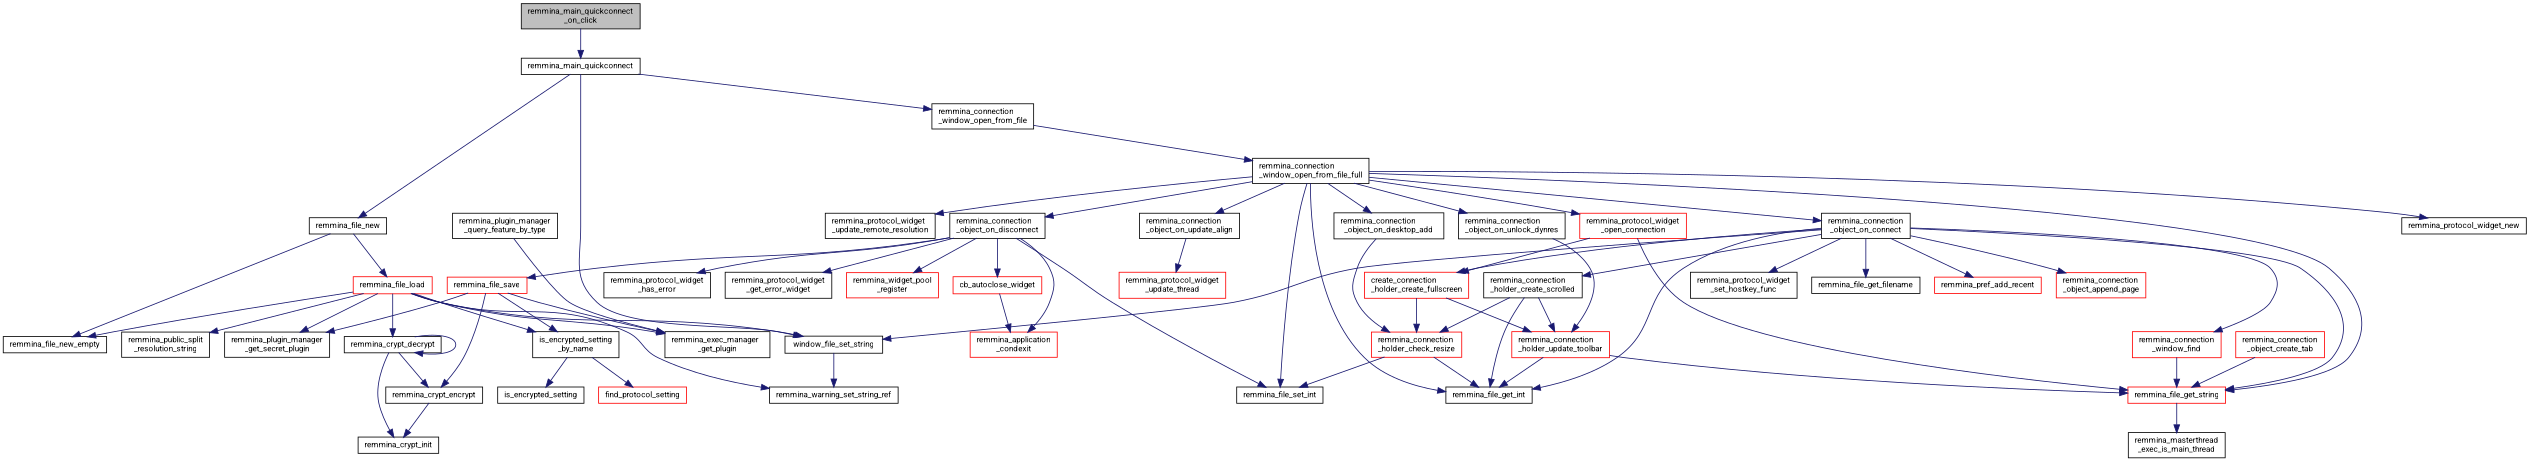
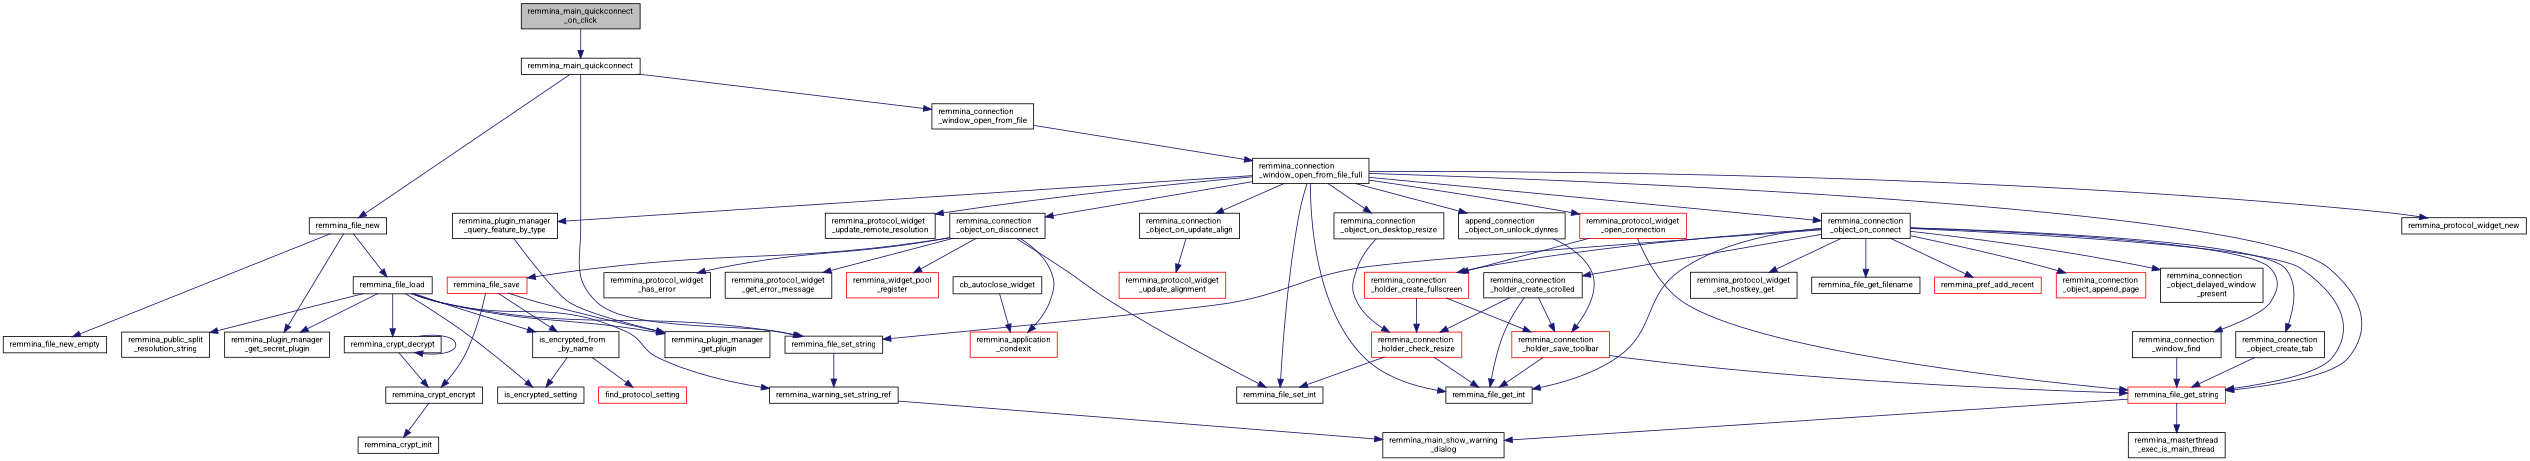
none -> (909, 198)
(1389, 226) -> (1389, 226)
(1512, 226) -> (1512, 226)
none -> (2129, 239)
(997, 253) -> none
(393, 285) -> (393, 285)
(778, 285) -> (778, 285)
(997, 285) -> (997, 285)
(1172, 285) -> (1172, 285)
(1417, 285) -> (1417, 285)
(1744, 285) -> (1744, 285)
none -> (2212, 285)
(224, 313) -> (468, 335)
(402, 313) -> (316, 279)
(576, 345) -> (576, 345)
(717, 345) -> (717, 345)
(834, 345) -> (834, 345)
(1561, 345) -> (1561, 345)
(2177, 345) -> (2177, 345)
(2280, 345) -> (2280, 345)
(378, 392) -> none
none -> (1443, 445)
